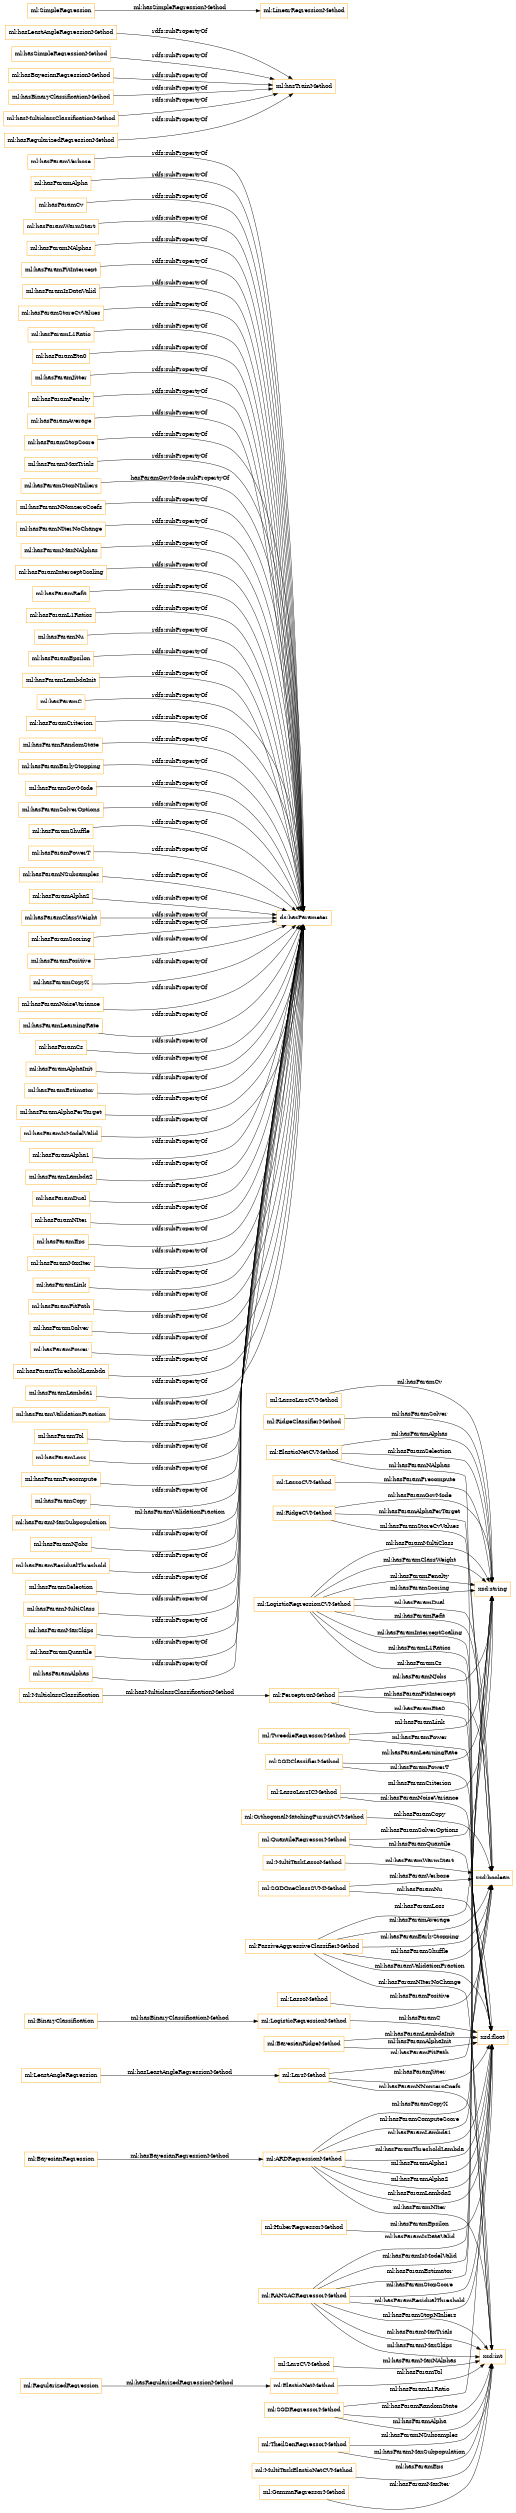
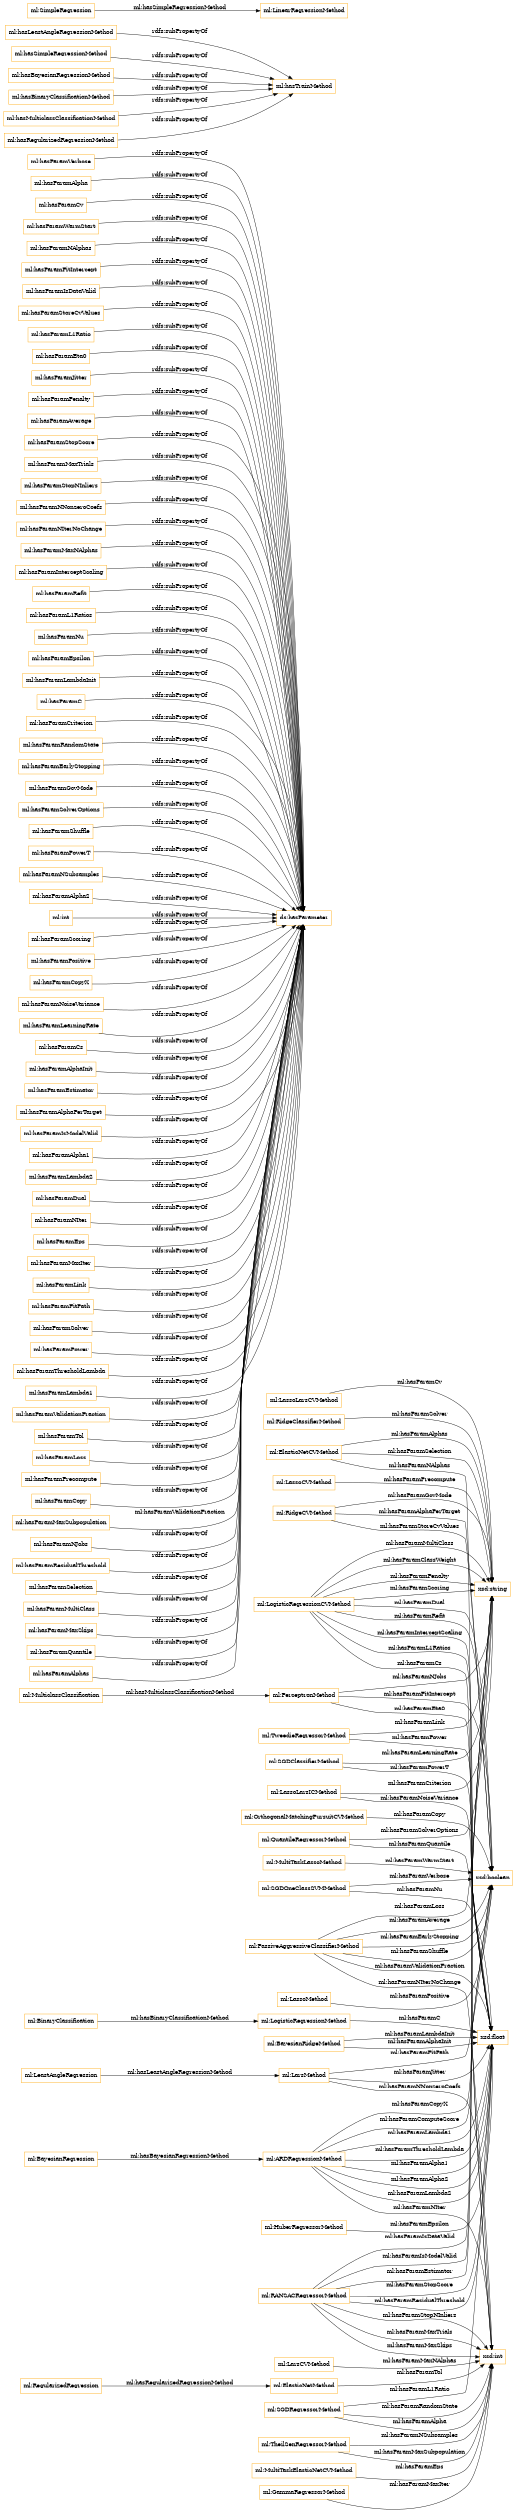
(180, 478) -> (180, 478)
(61, 918) -> (61, 918)
